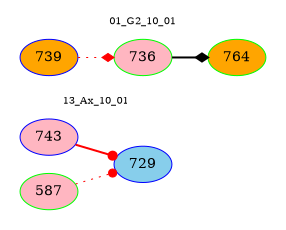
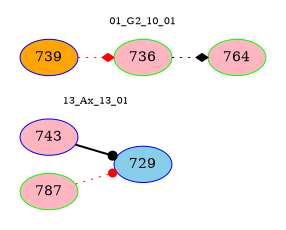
(184, 57) -> (184, 57)
(237, 57) -> (237, 57)
(96, 101) -> (96, 101)
(92, 150) -> (92, 150)
(49, 192) -> (49, 192)
